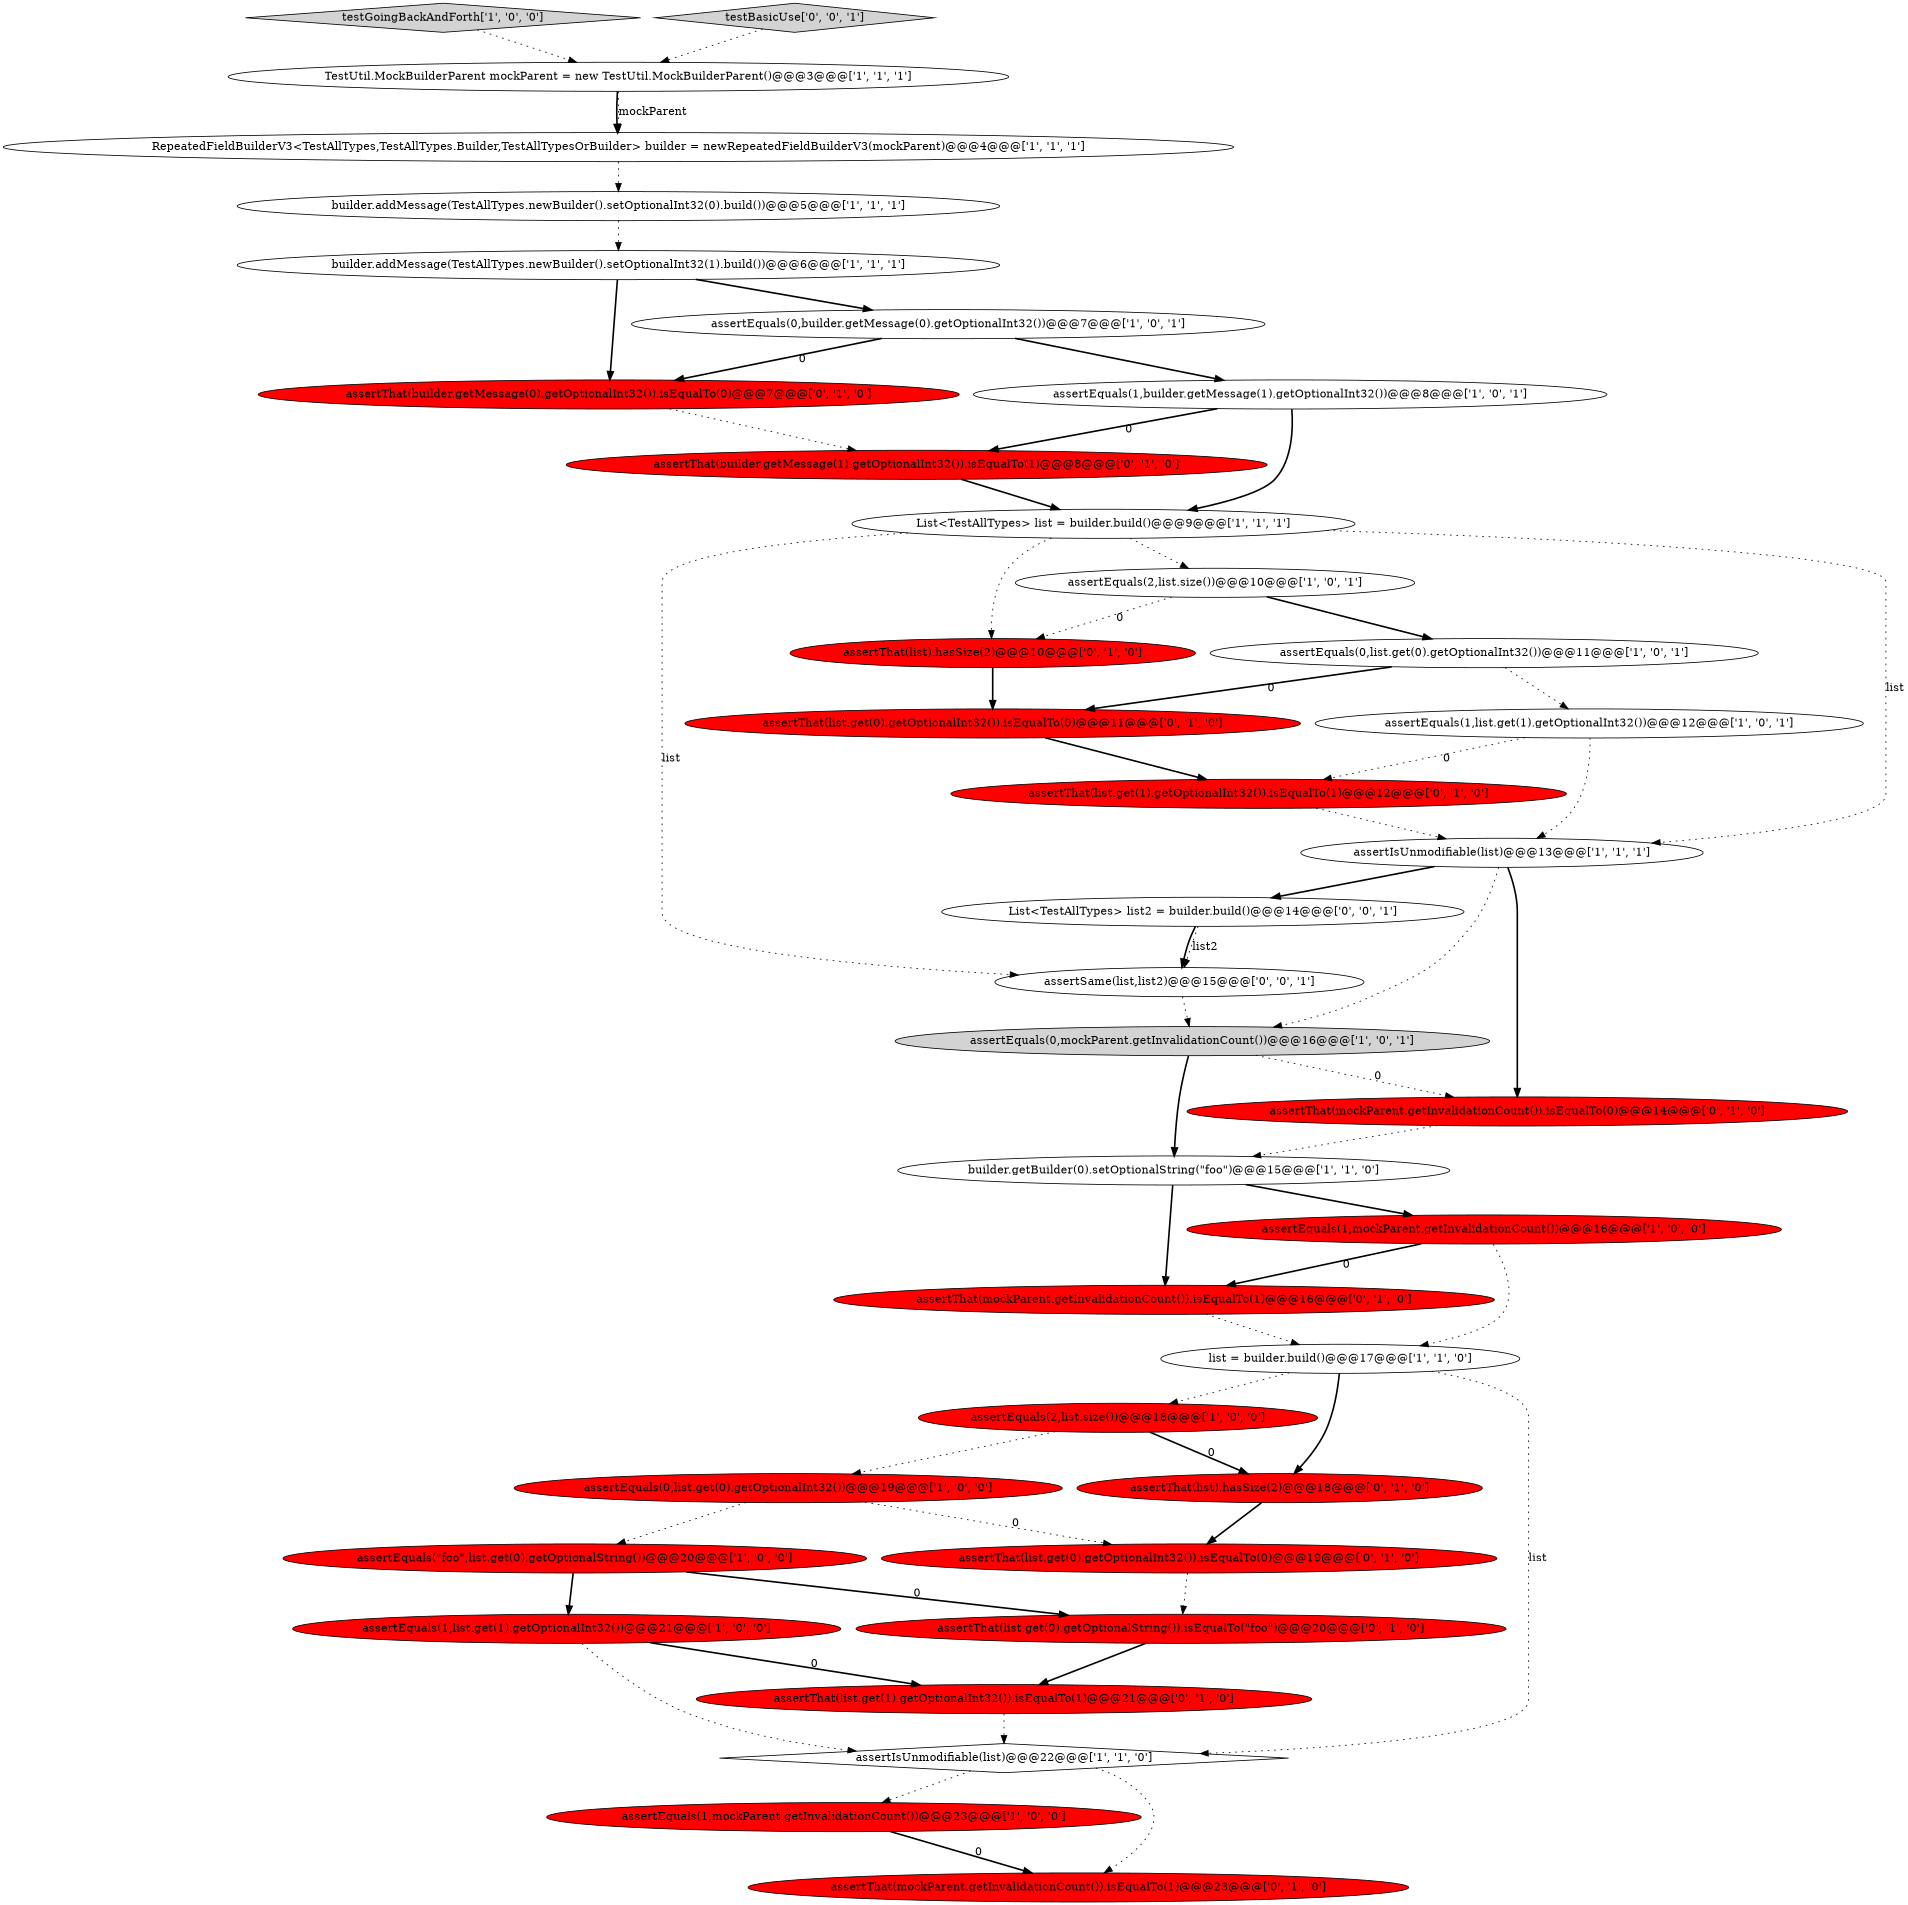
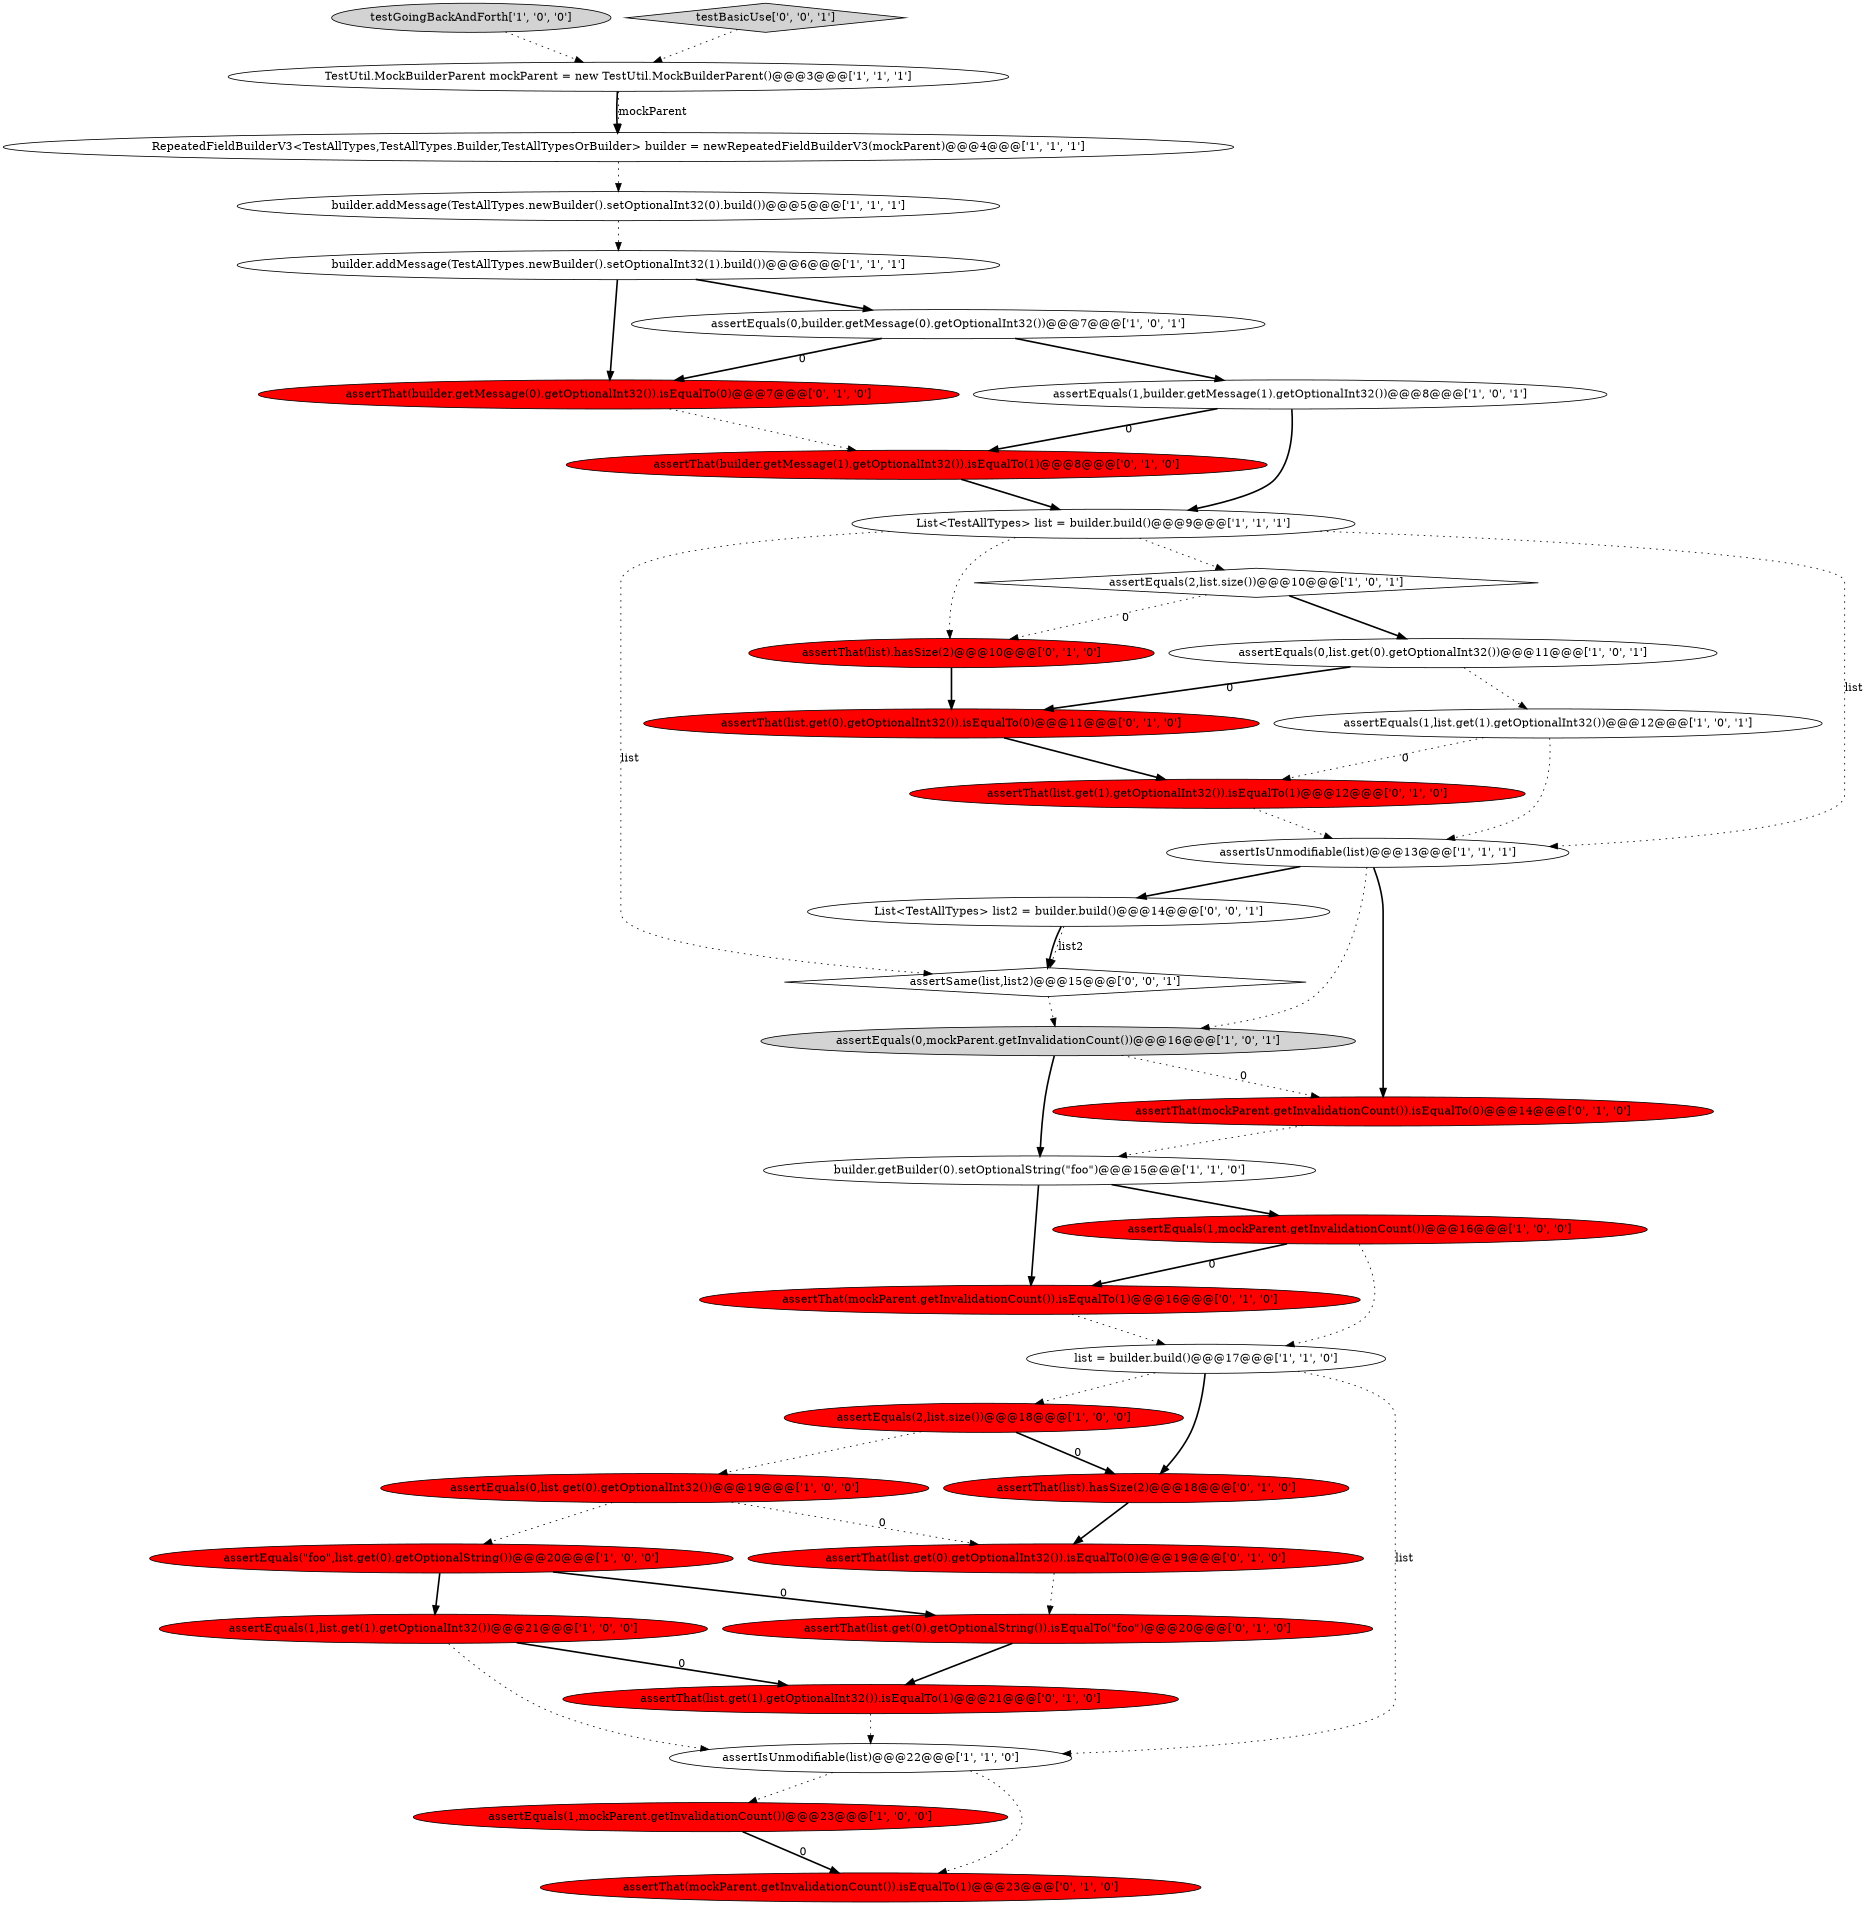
(443, 18) -> (471, 18)
(1215, 583) -> (1256, 583)
(1179, 982) -> (1045, 982)
(1004, 1758) -> (871, 1758)
